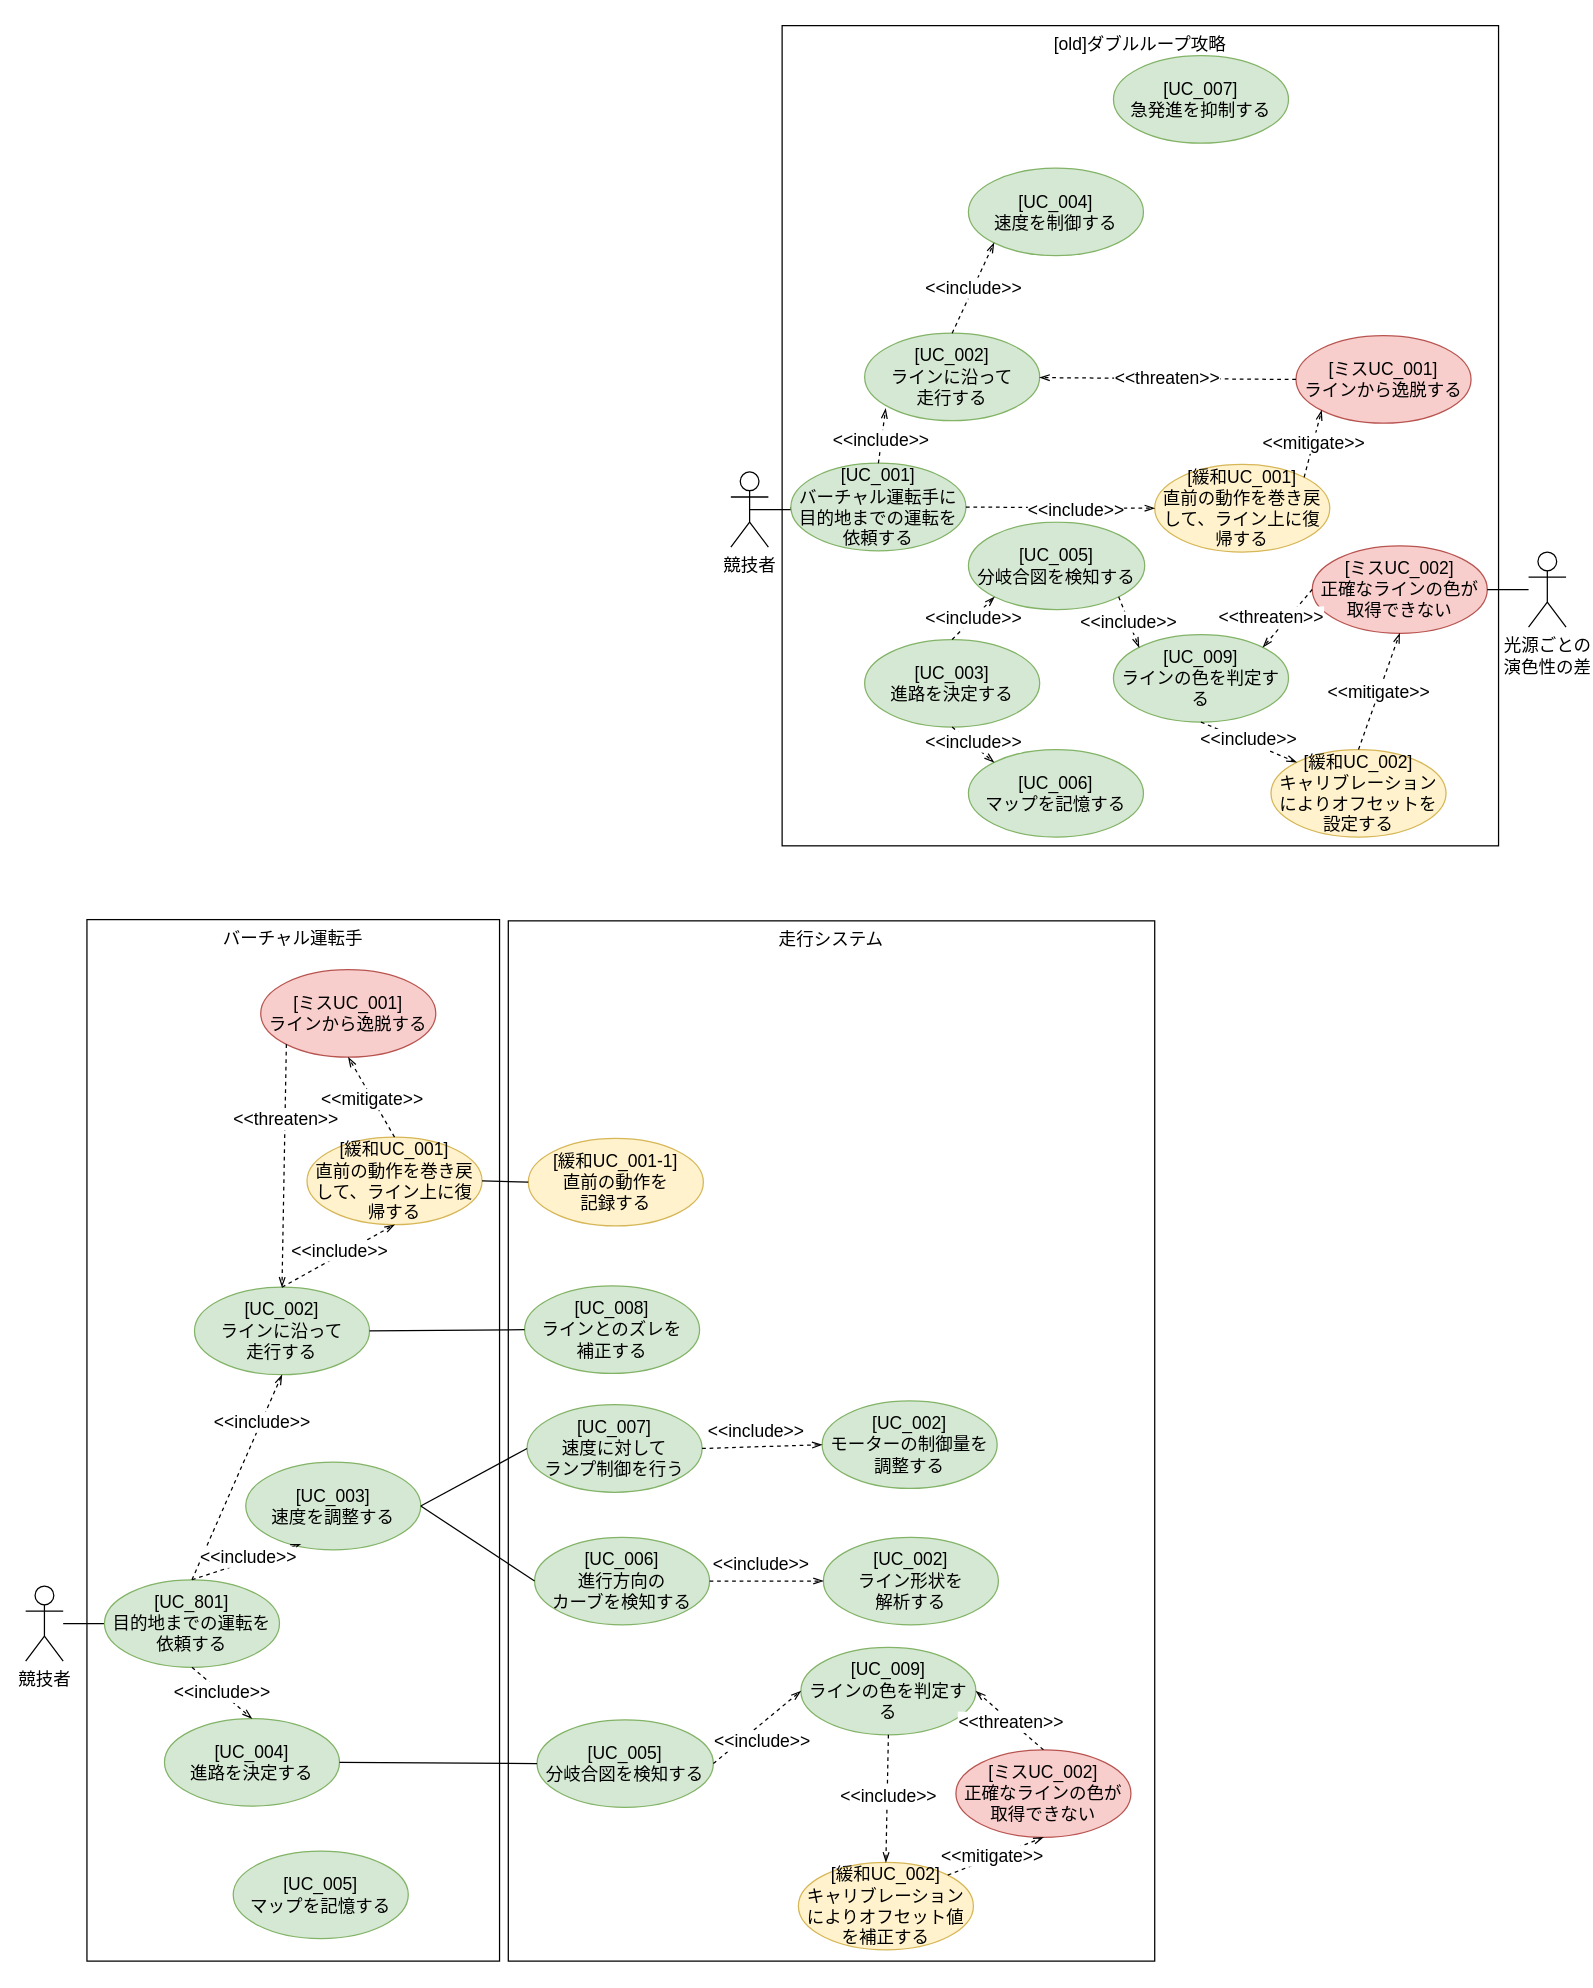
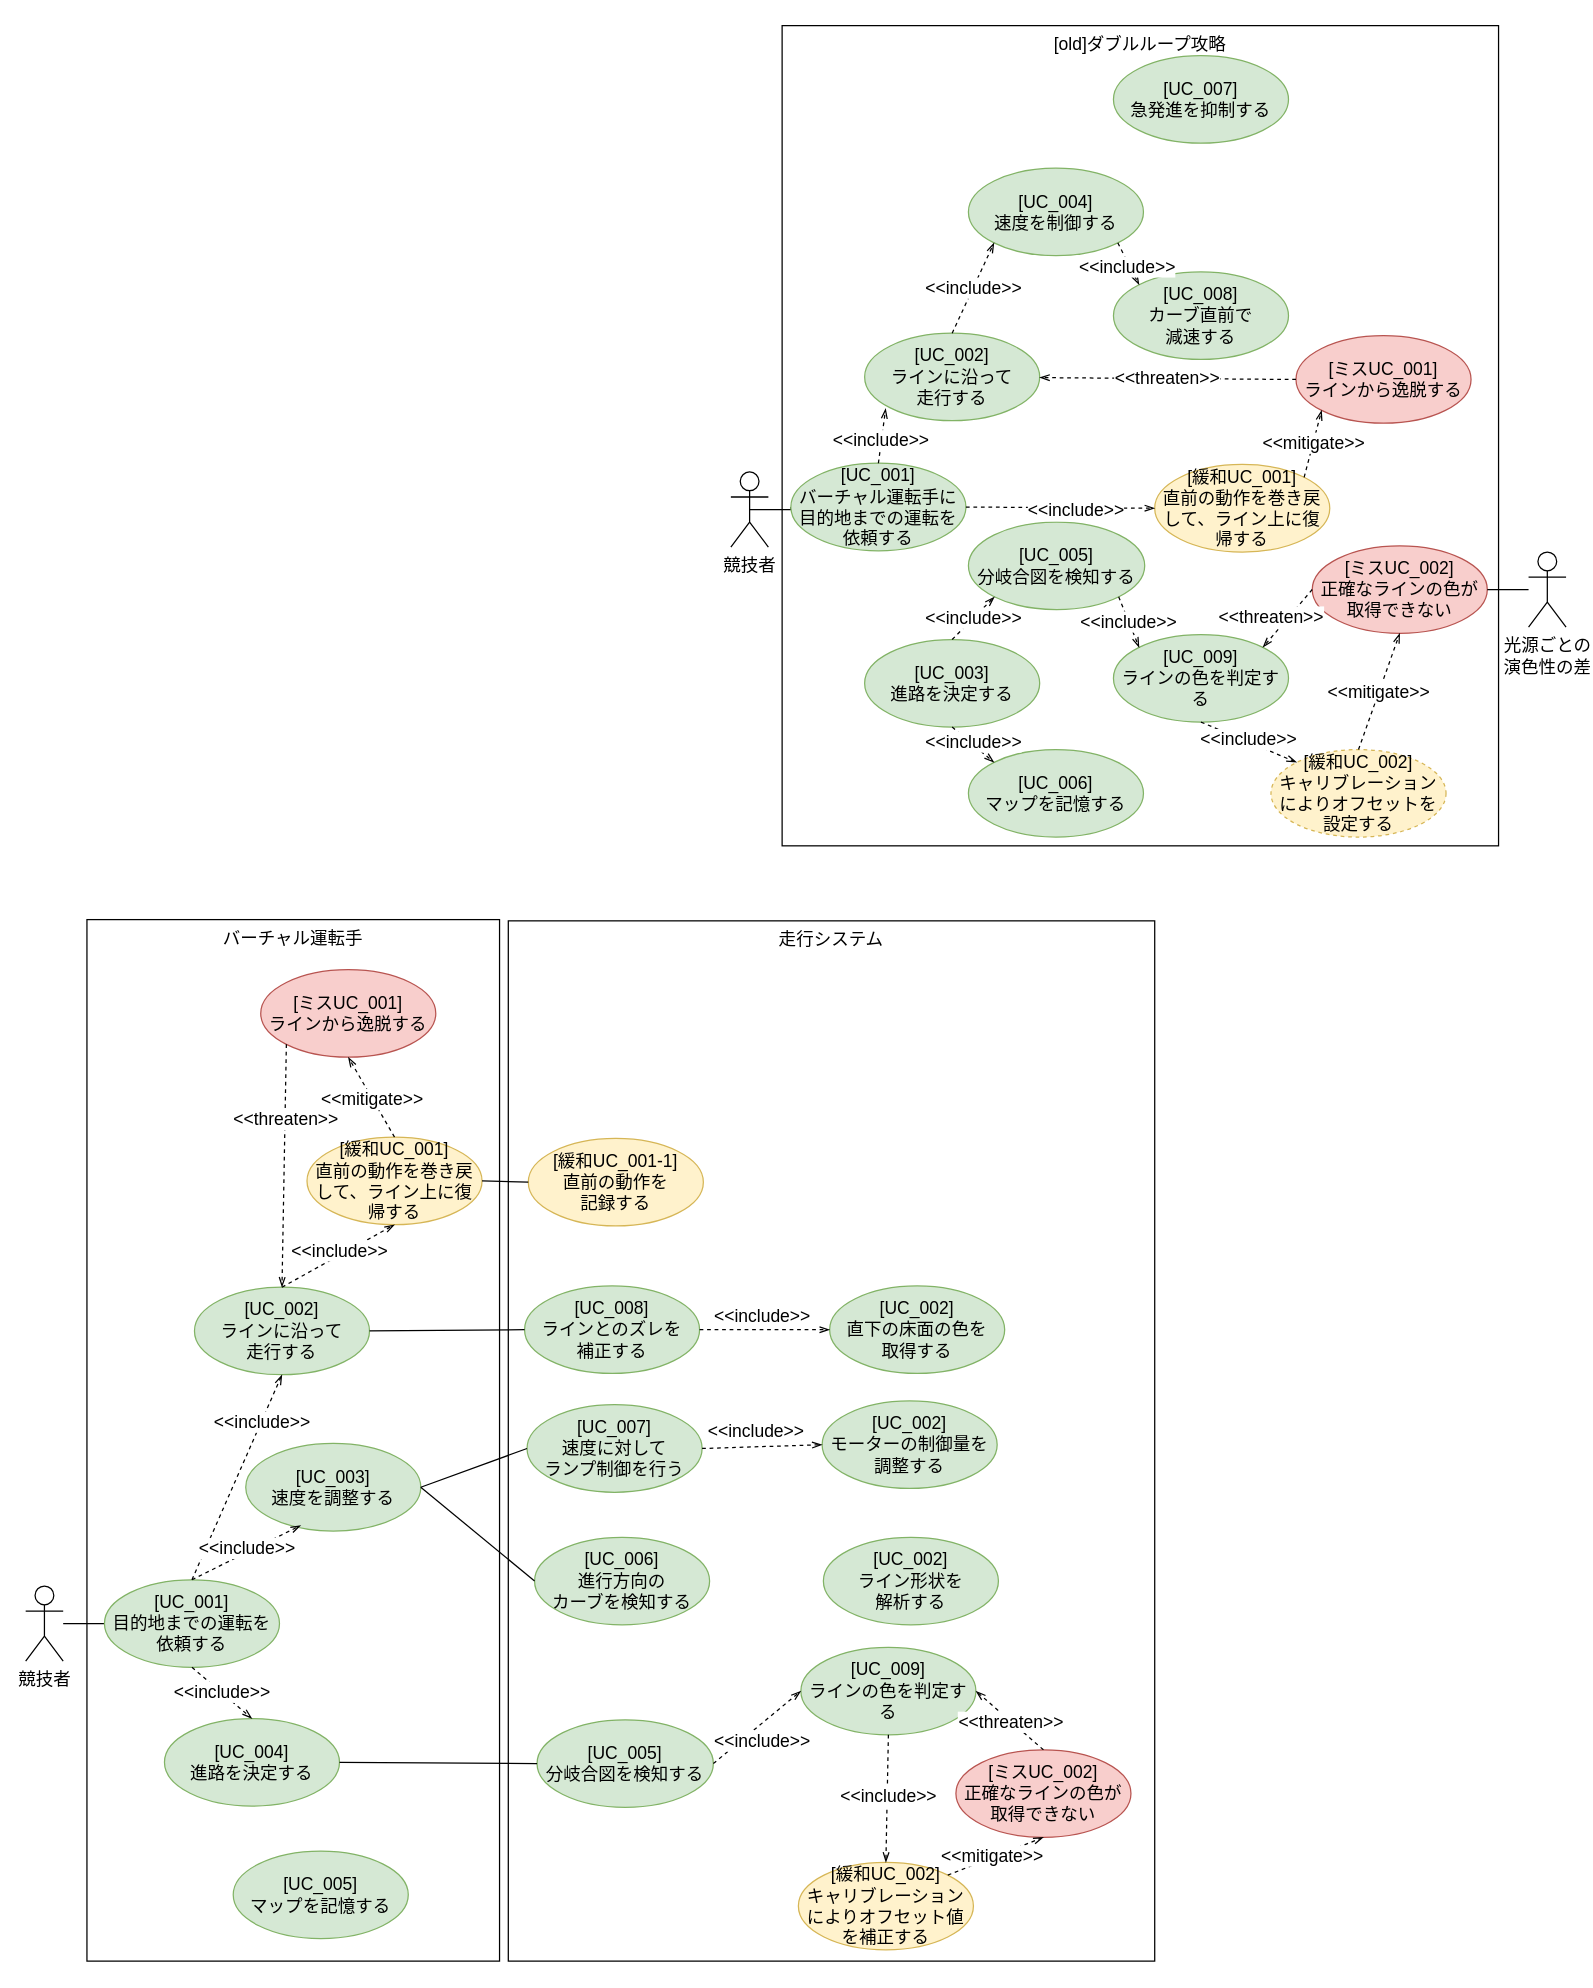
none -> (1127, 263)
none -> (1201, 316)
(1358, 793) -> (1358, 793)
none -> (762, 1329)
none -> (917, 1329)
(333, 1506) -> (333, 1487)
(765, 1581) -> none
(192, 1623) -> (192, 1623)
